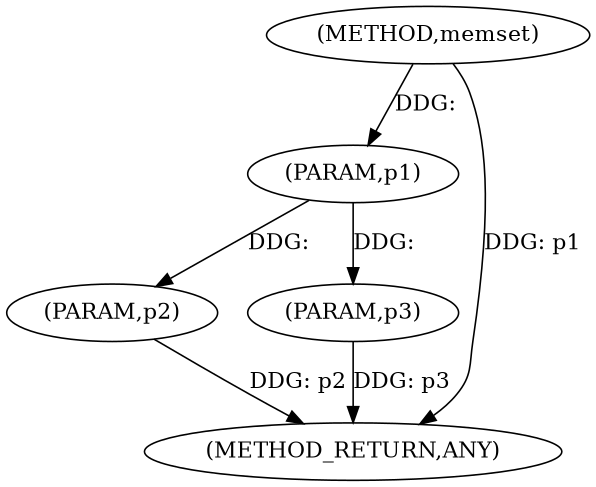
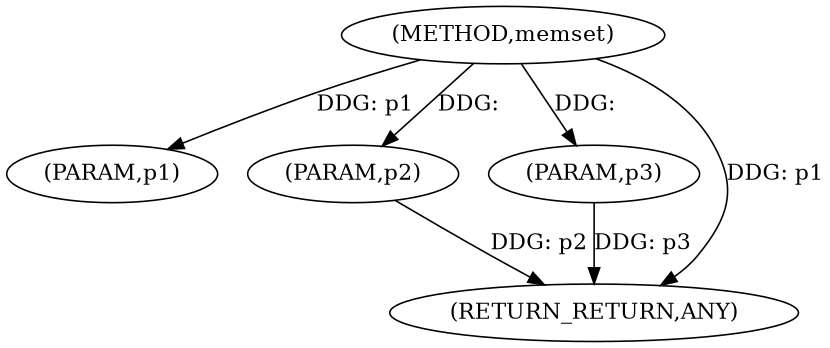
(429, 105) -> (365, 105)
(353, 235) -> (544, 98)
(240, 239) -> (434, 99)
(353, 452) -> (594, 313)
